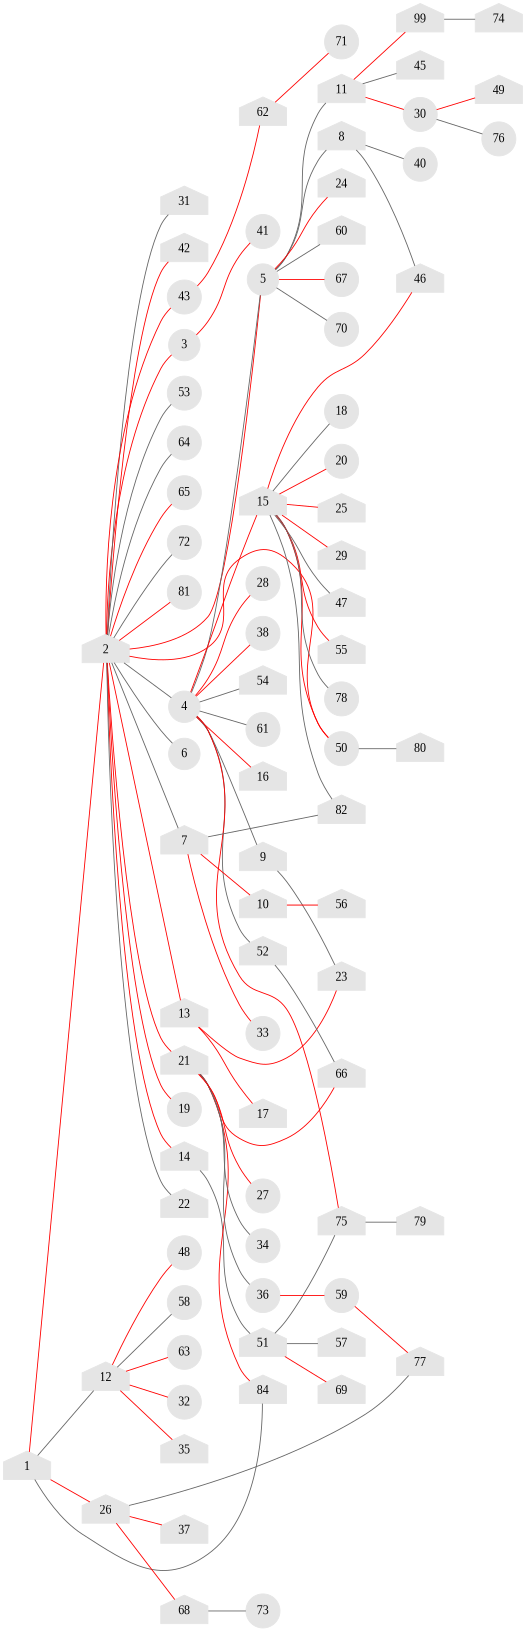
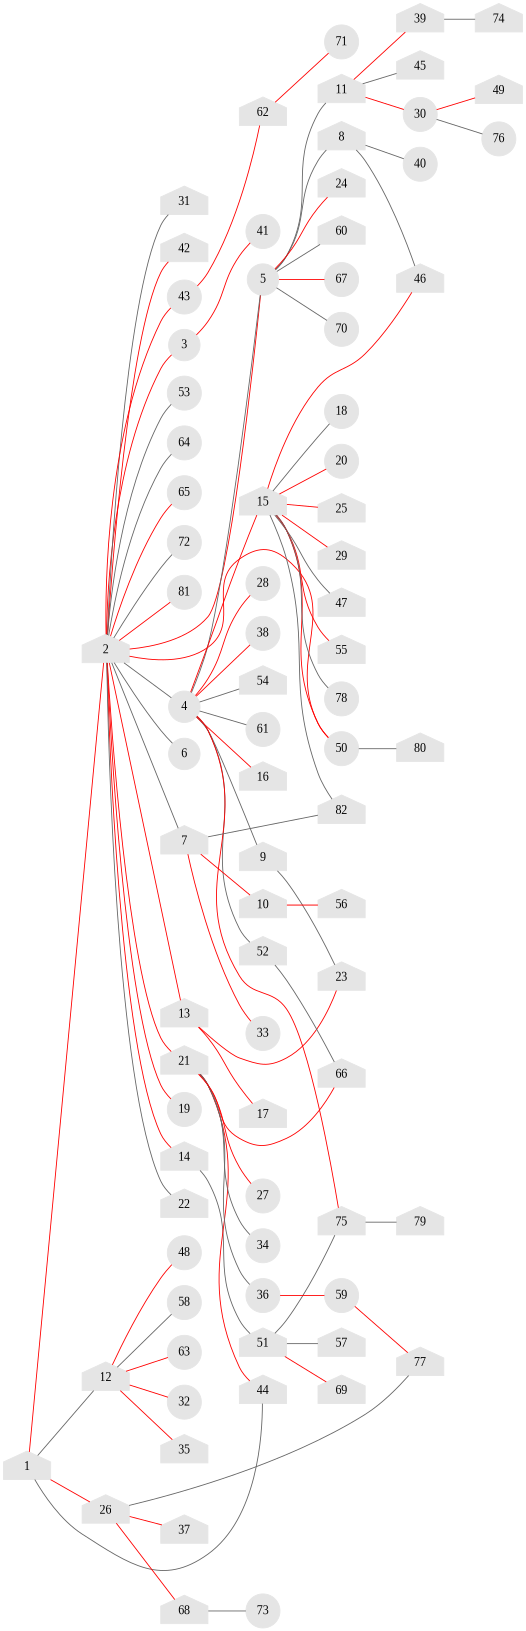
(420, 19) -> (420, 19)
(263, 1391) -> (263, 1391)
